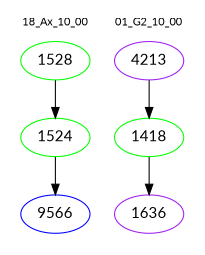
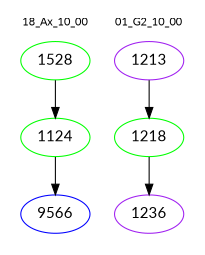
(149, 61) -> (149, 61)
(55, 137) -> (55, 137)
(149, 137) -> (149, 137)
(149, 214) -> (149, 214)
